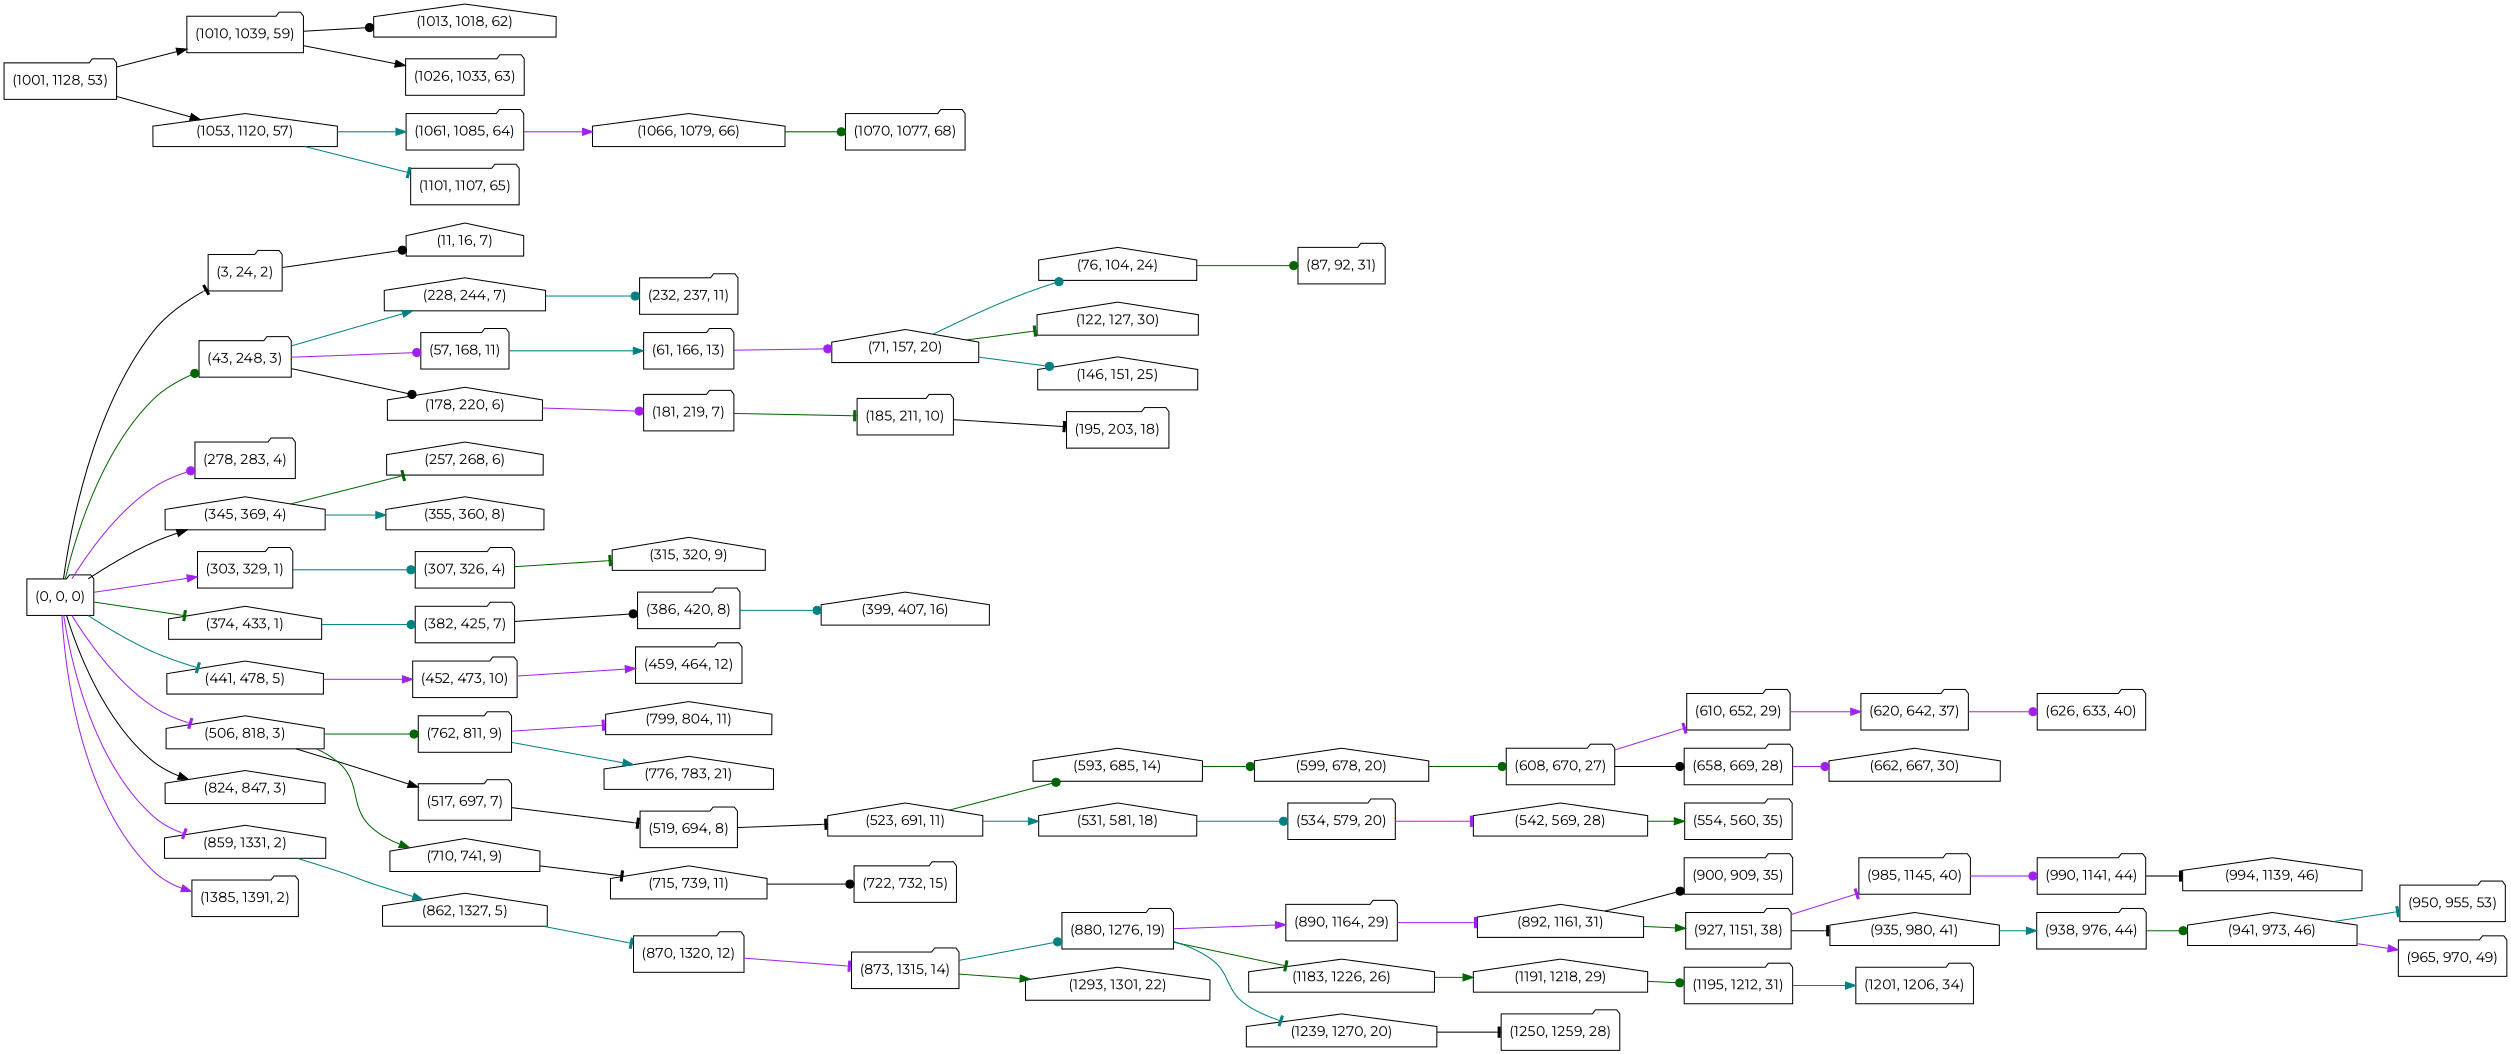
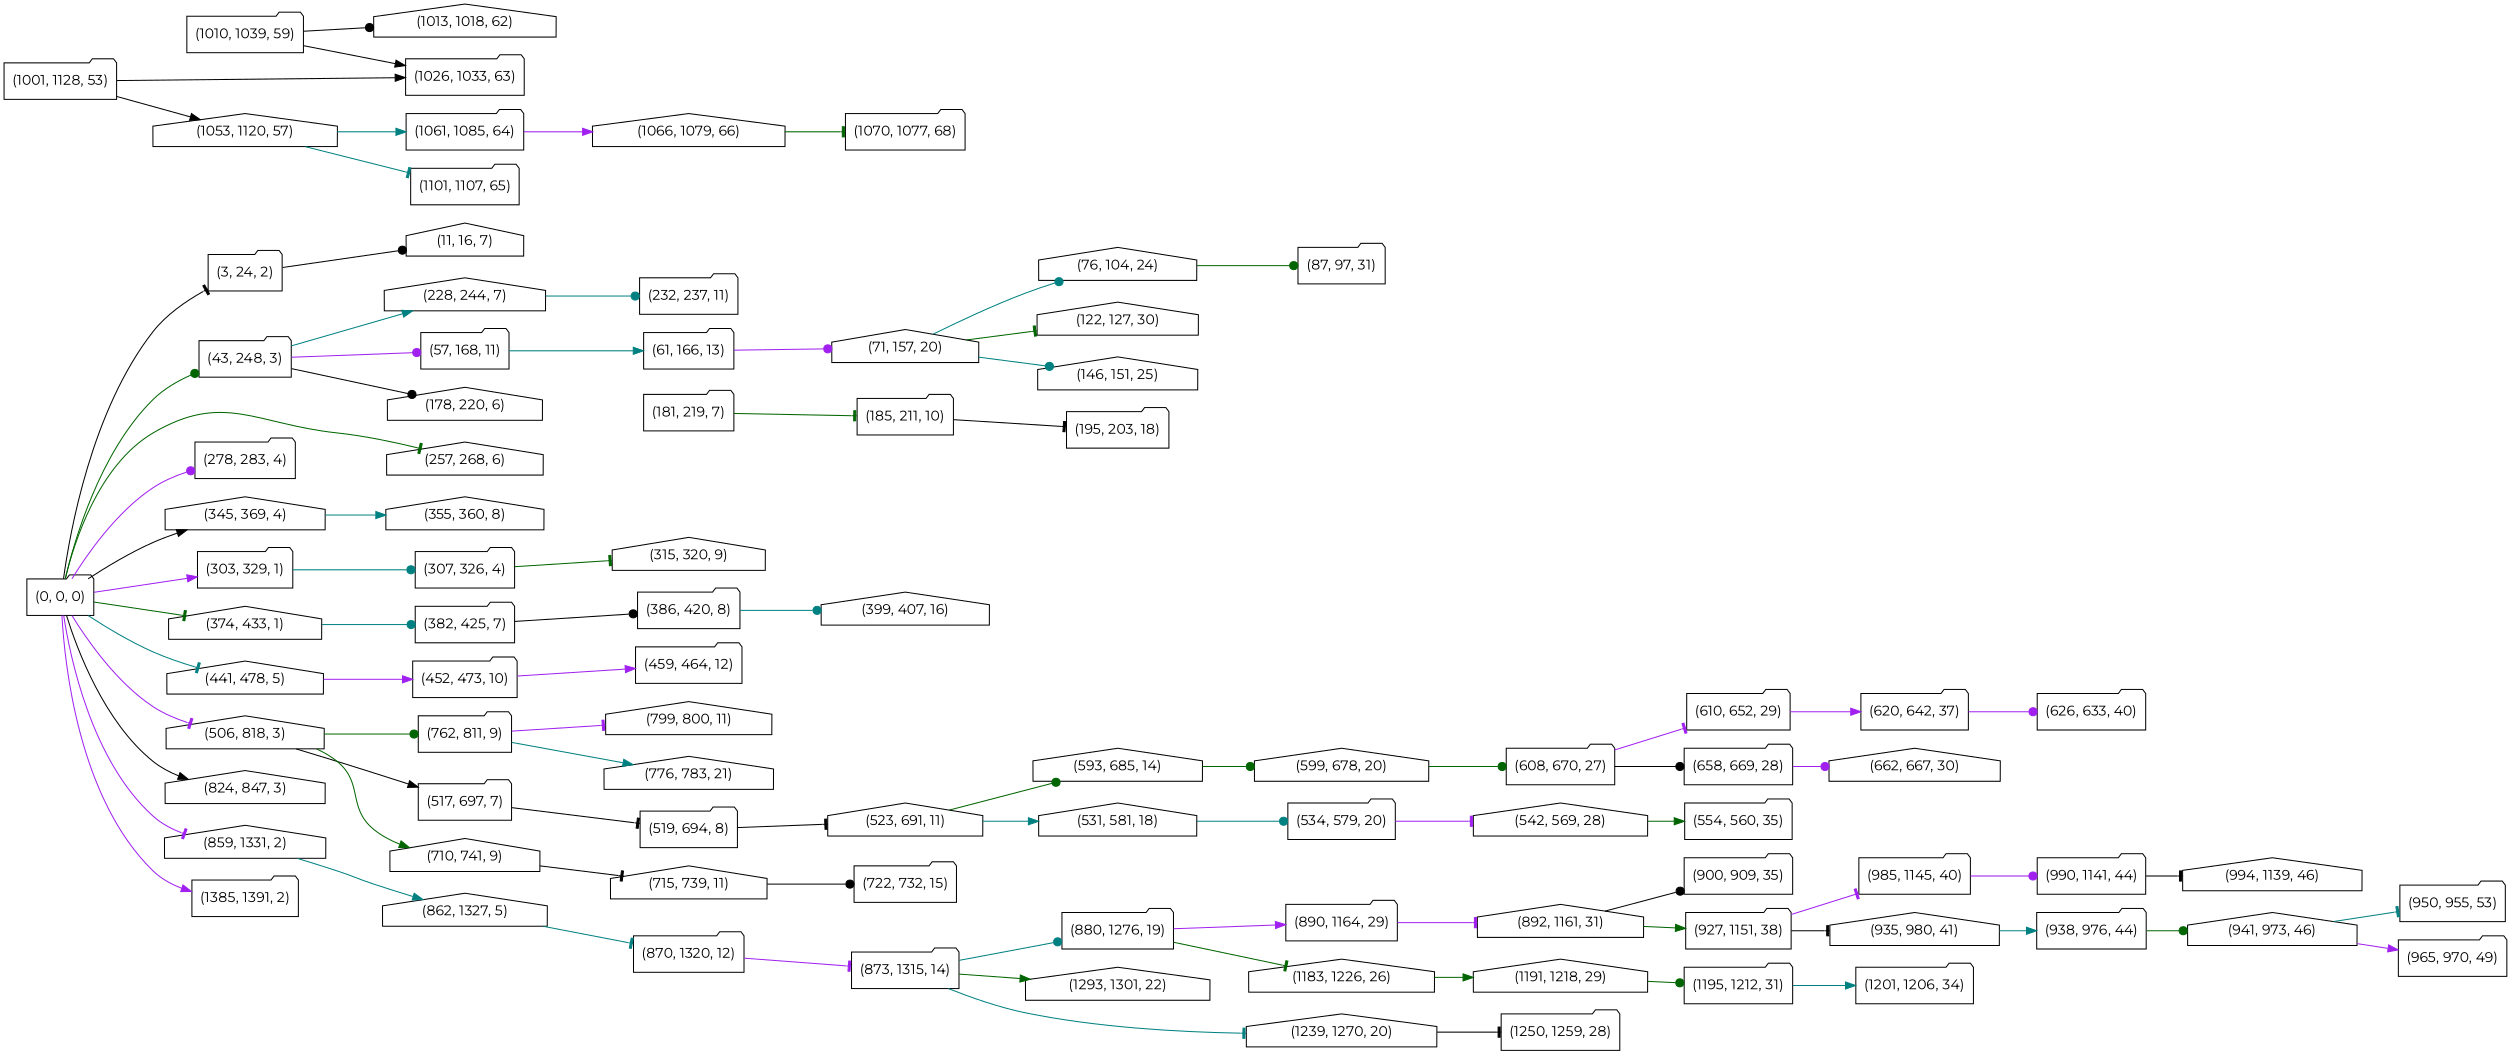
(147, 59) -> (256, 79)
(812, 132) -> (812, 132)
(1342, 266) -> (1342, 266)
(589, 409) -> none
(345, 490) -> (198, 415)
(689, 720) -> (689, 720)
(1227, 979) -> (1092, 1023)
